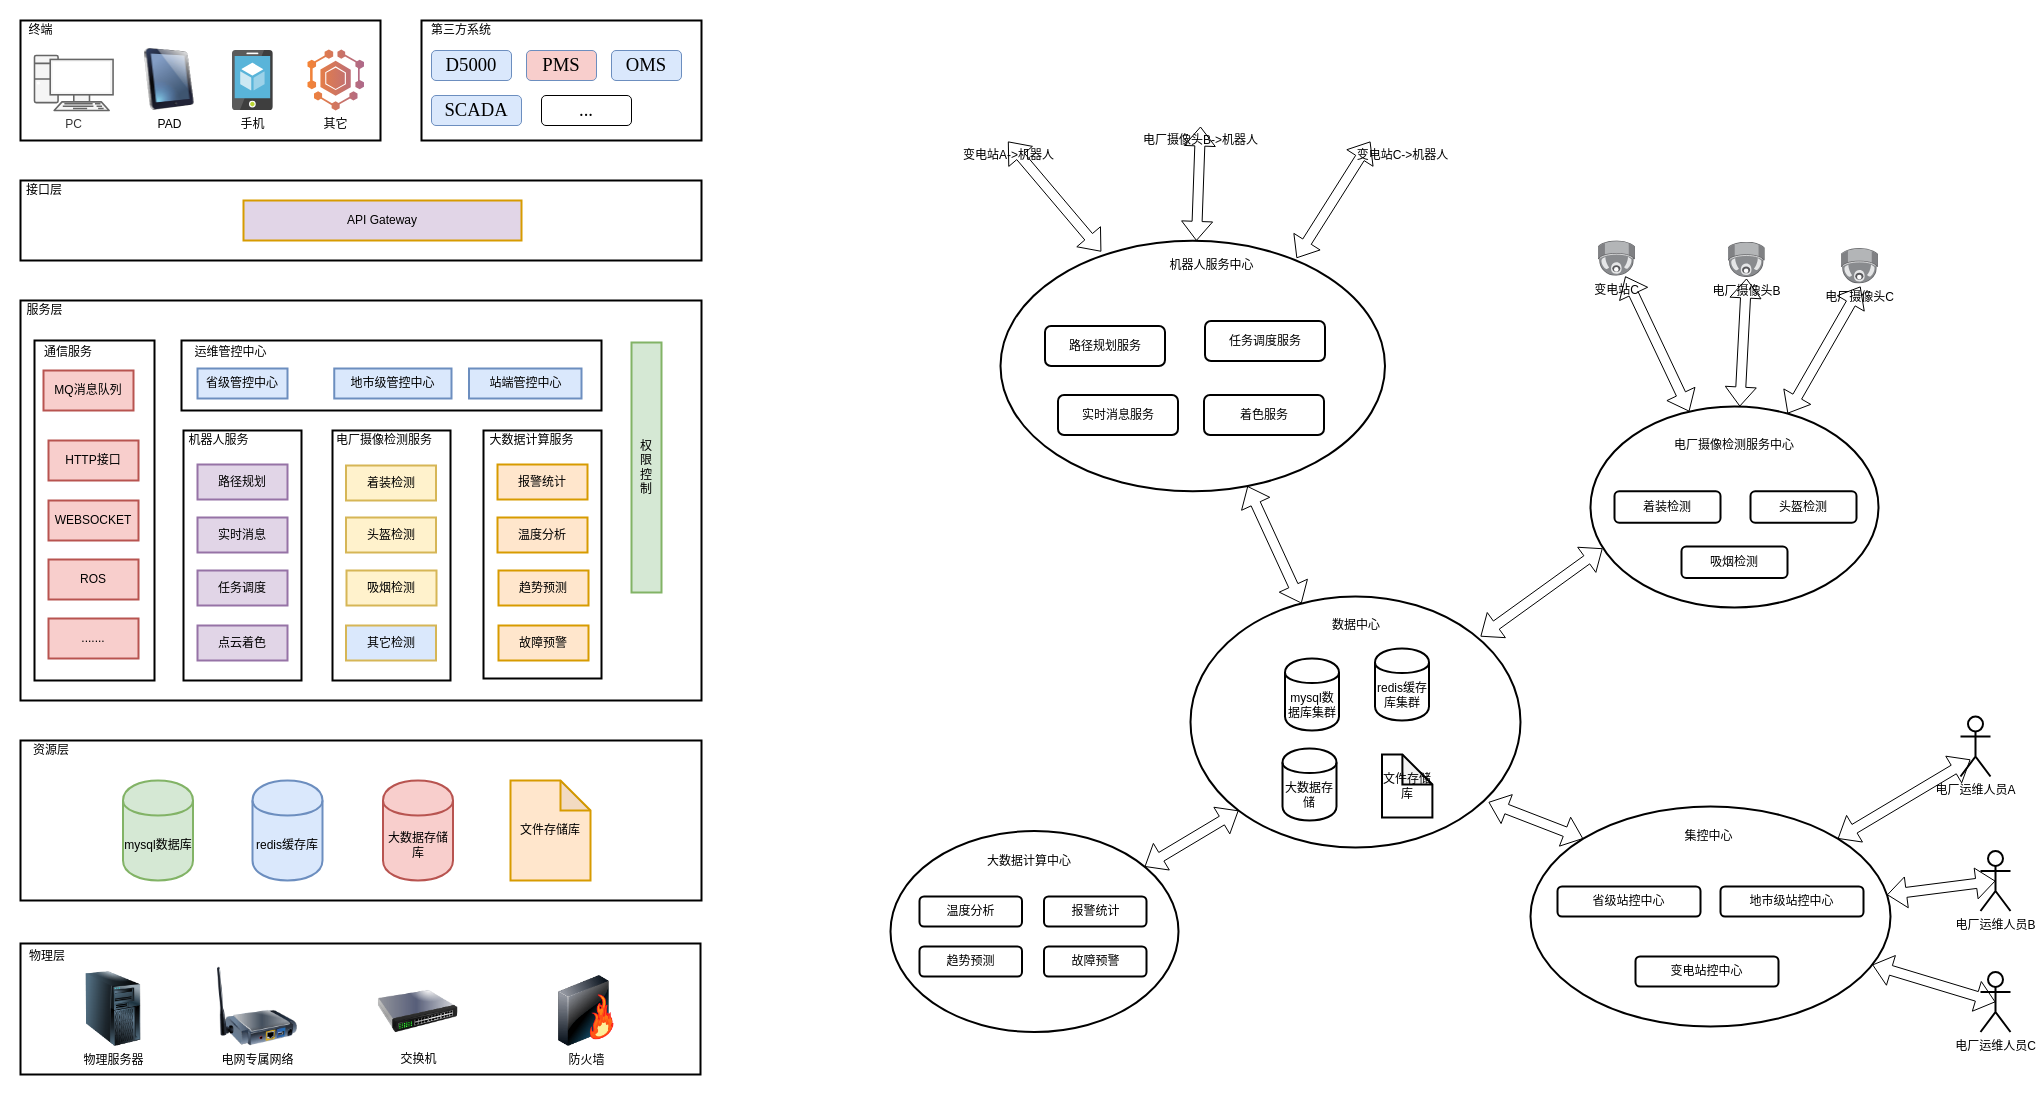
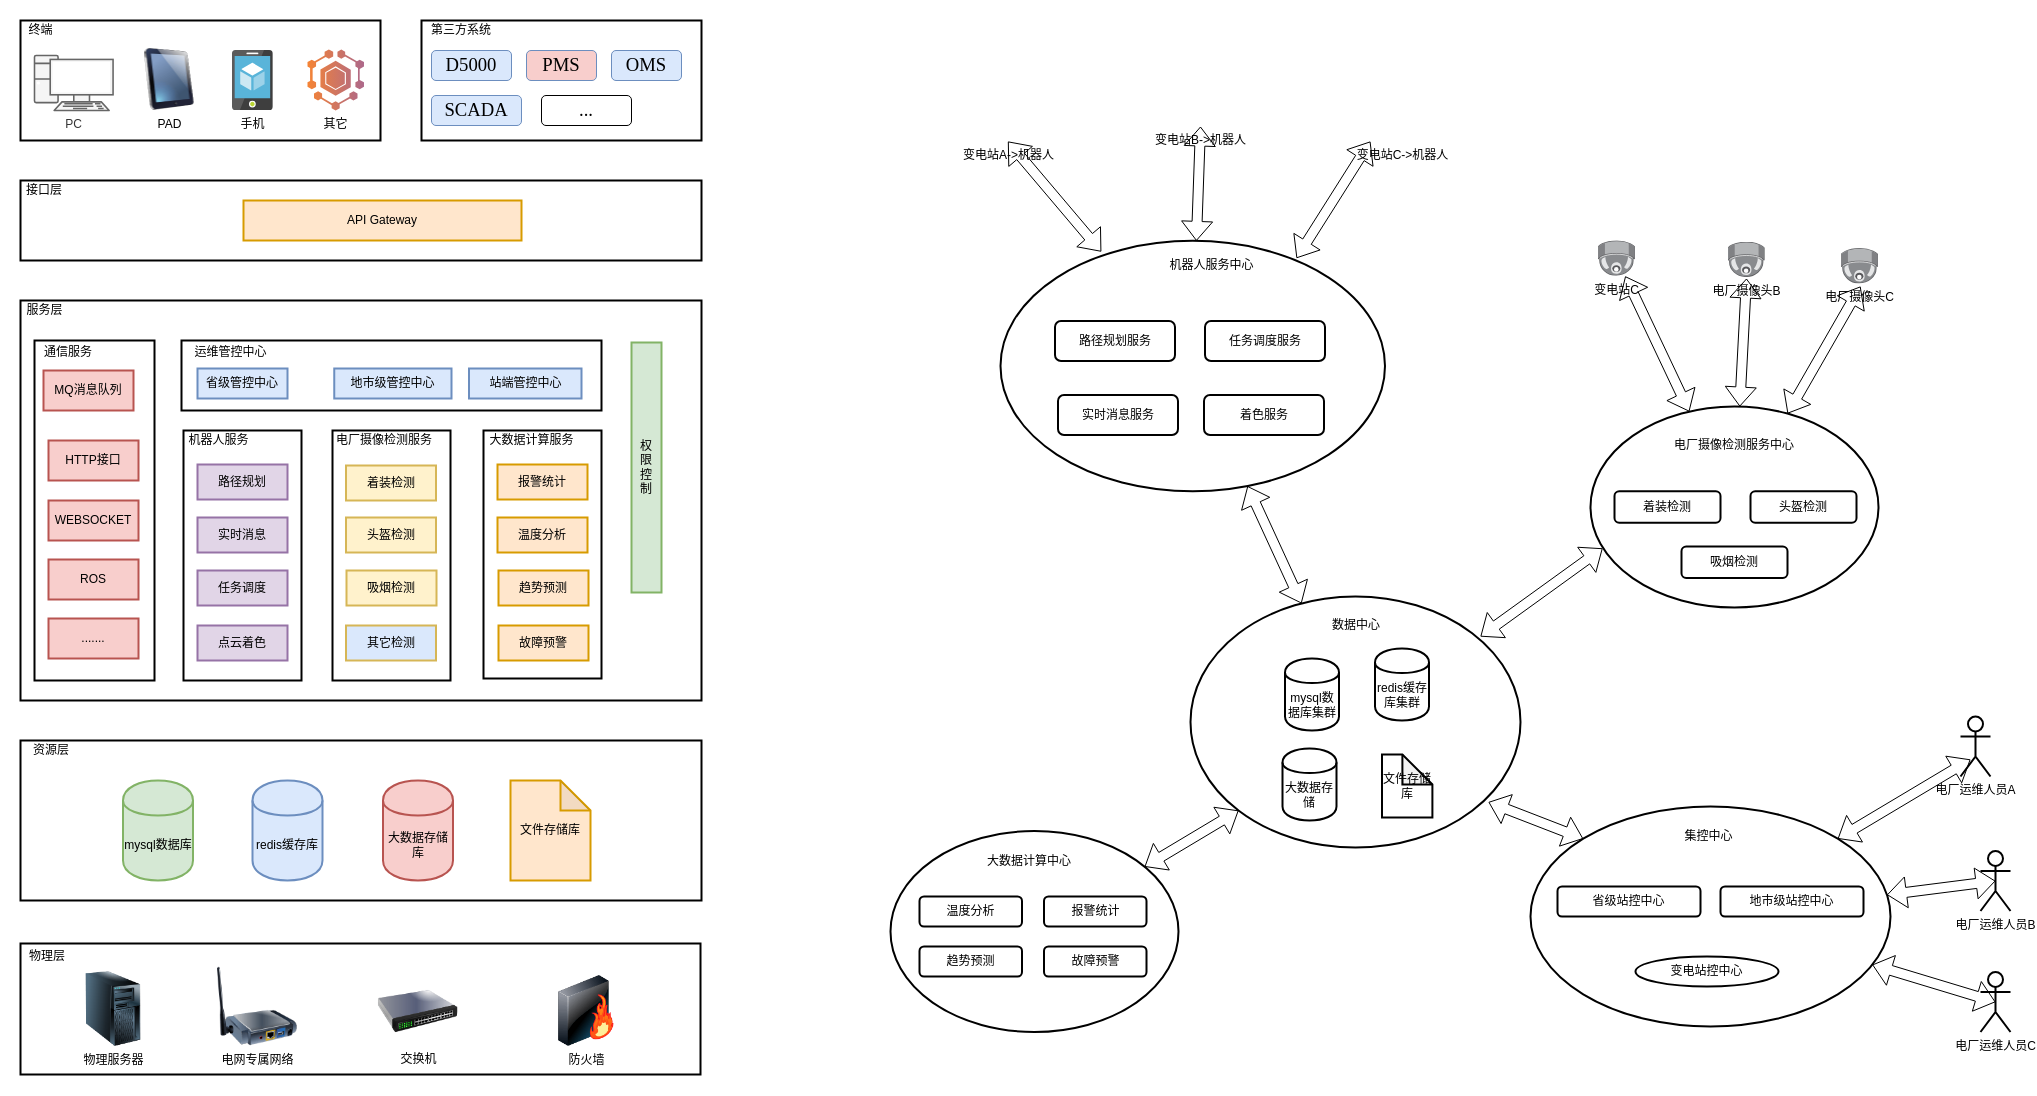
(1201, 141) -> (1201, 141)
(383, 221) -> (383, 221)
(1105, 346) -> (1115, 341)
(1707, 972) -> (1707, 972)
